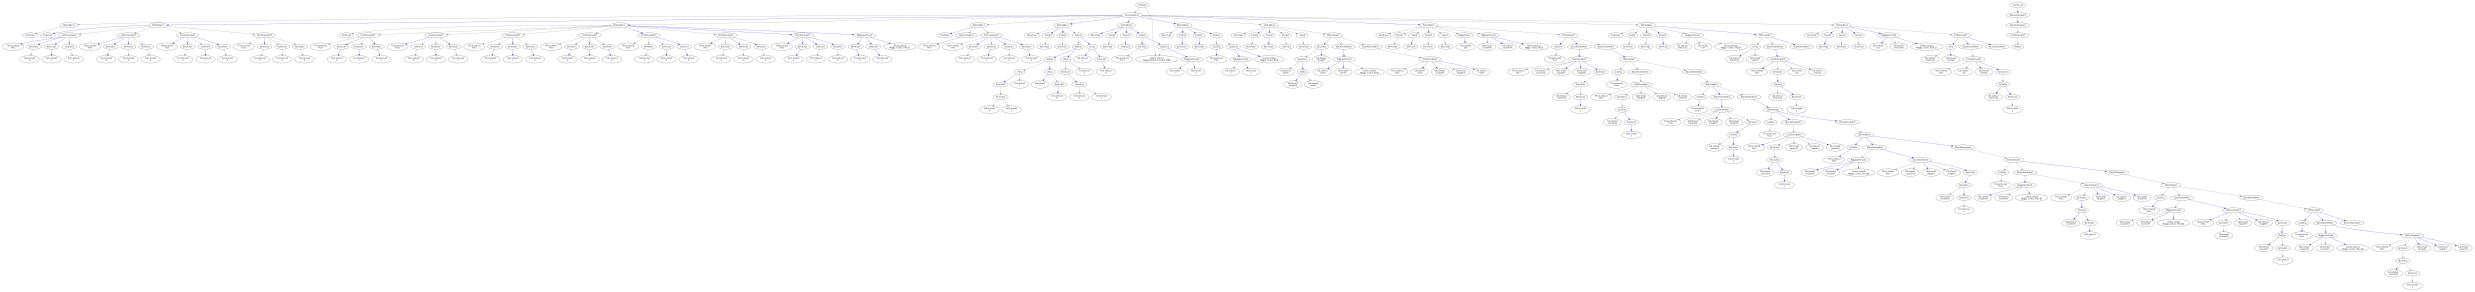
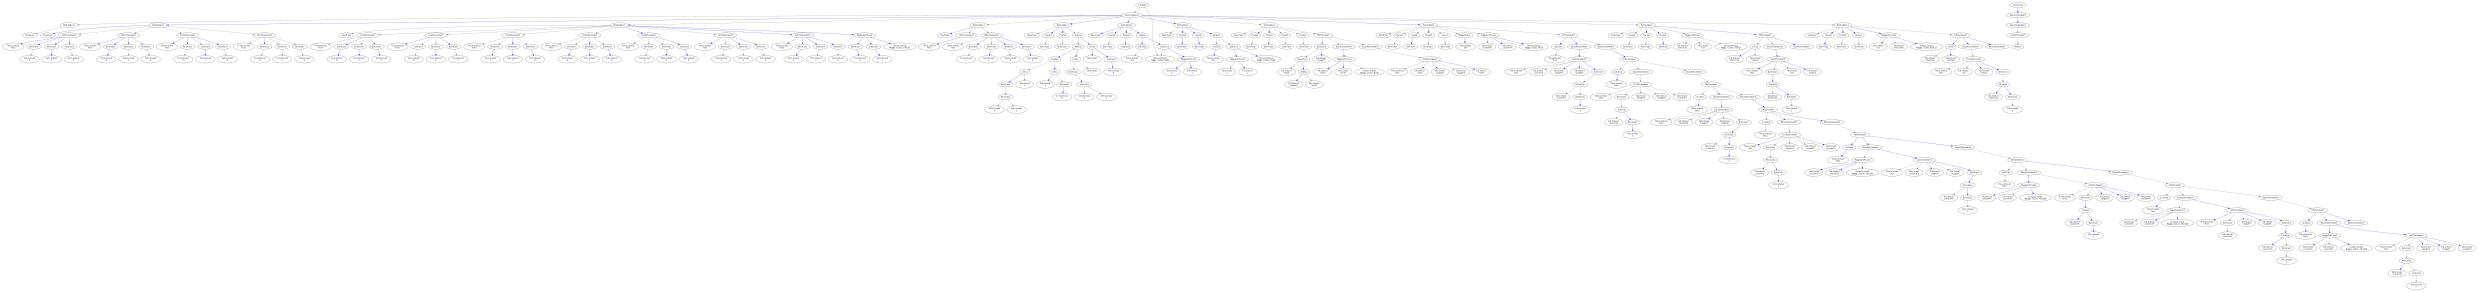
(1157, 59) -> (1160, 59)
